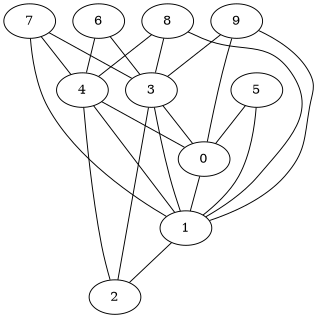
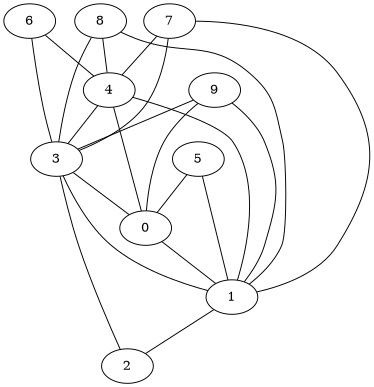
(93, 194) -> (83, 125)
